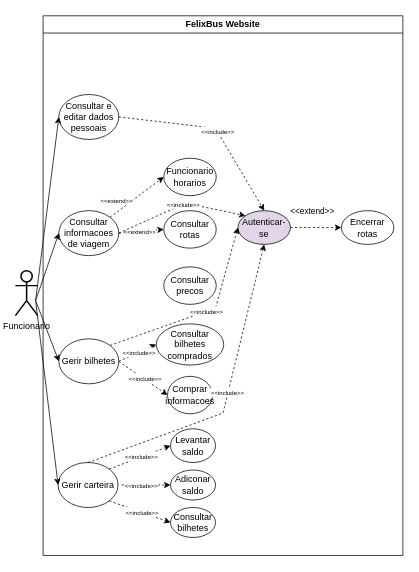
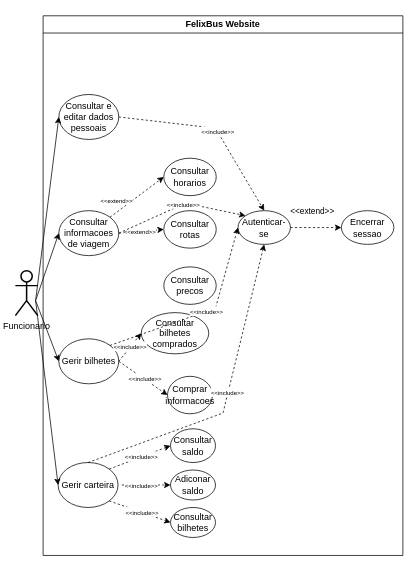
(190, 177) -> (190, 177)
(264, 227) -> (264, 227)
(368, 228) -> (368, 228)
(190, 344) -> (175, 333)
(193, 446) -> (193, 446)
